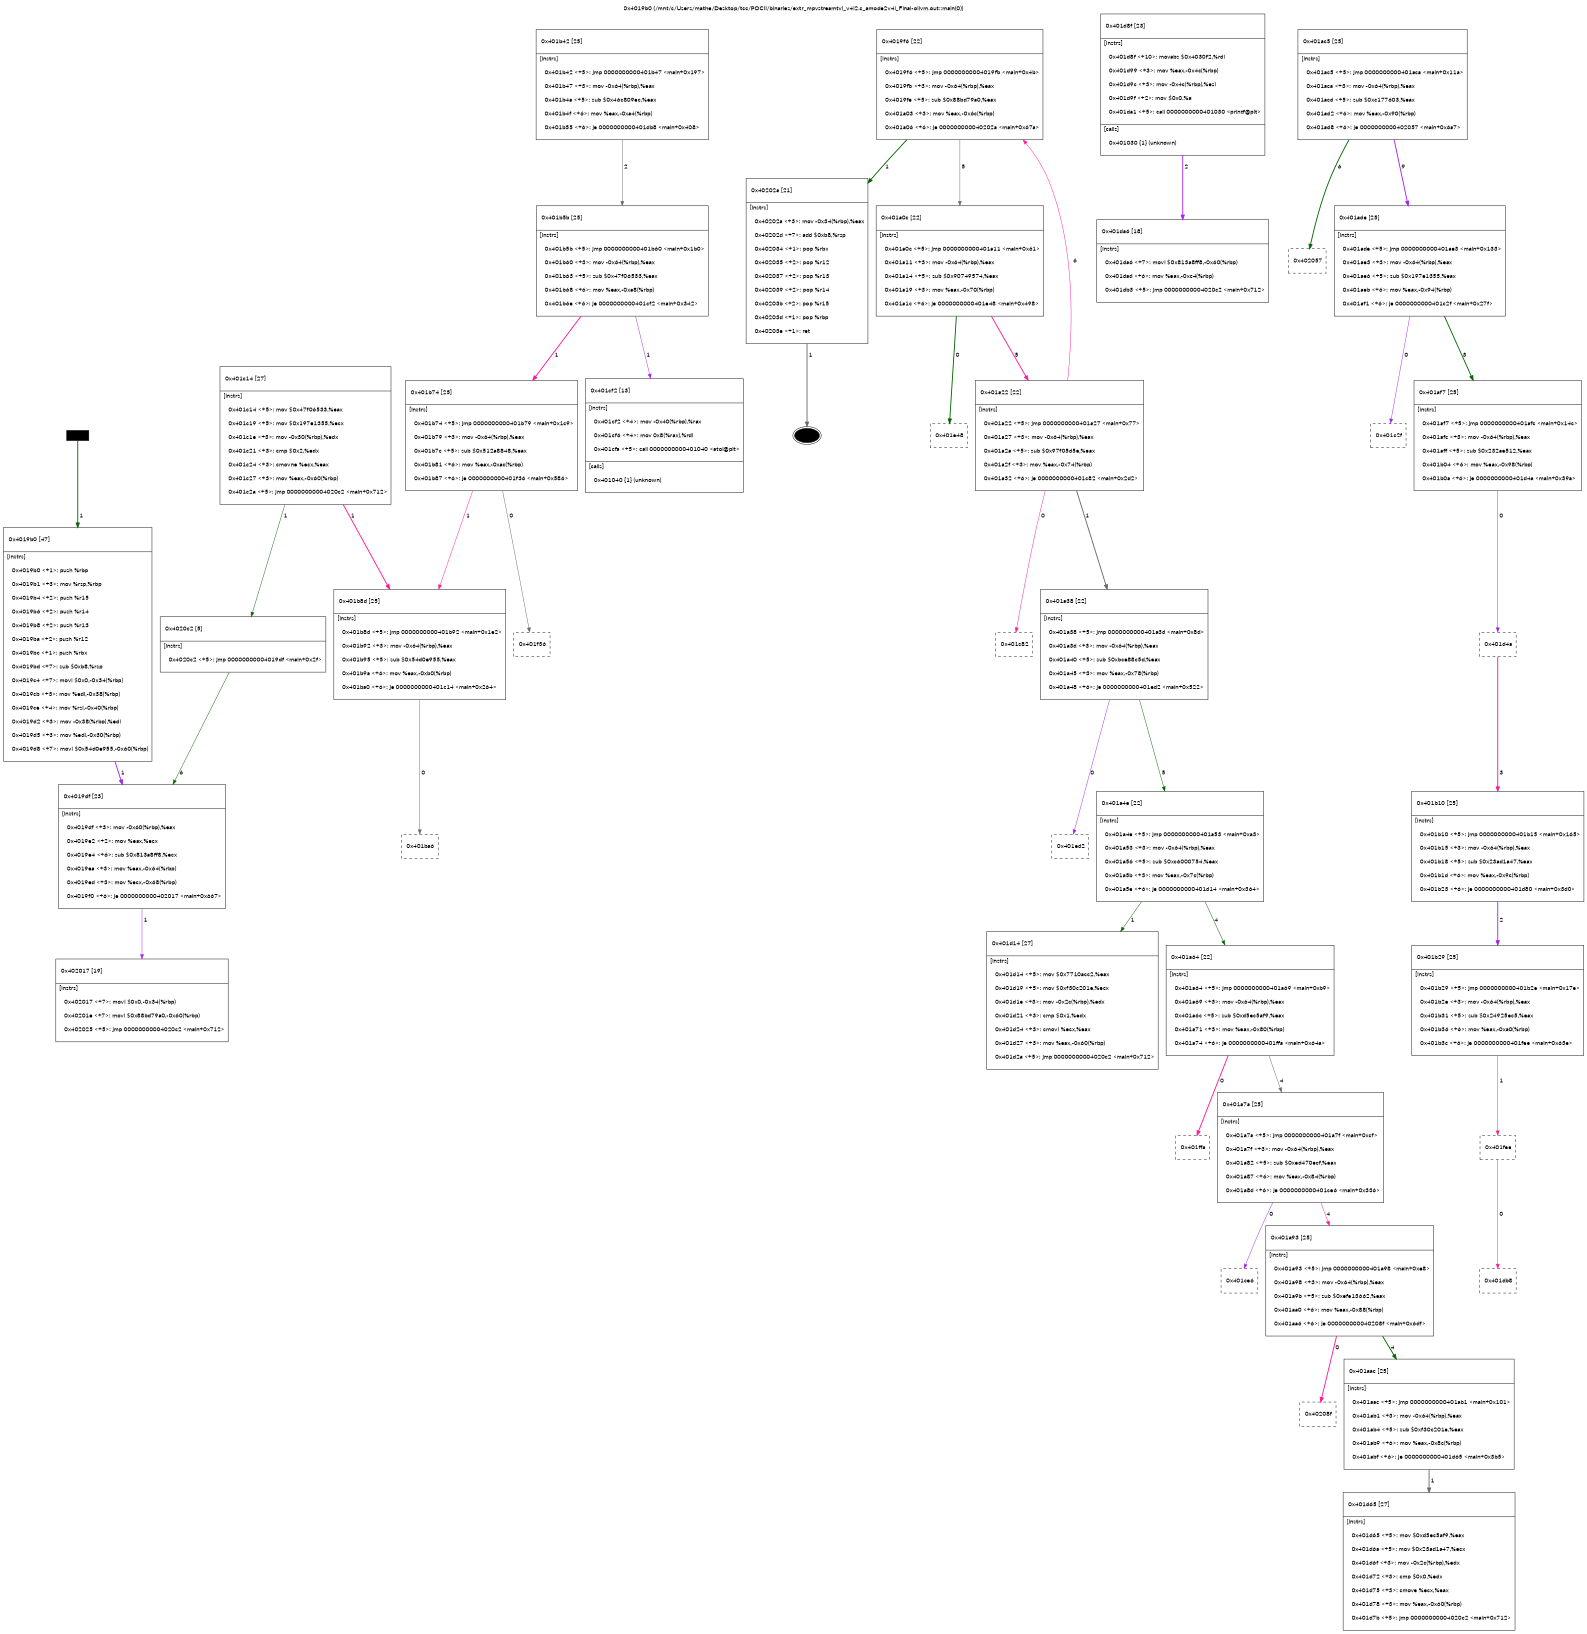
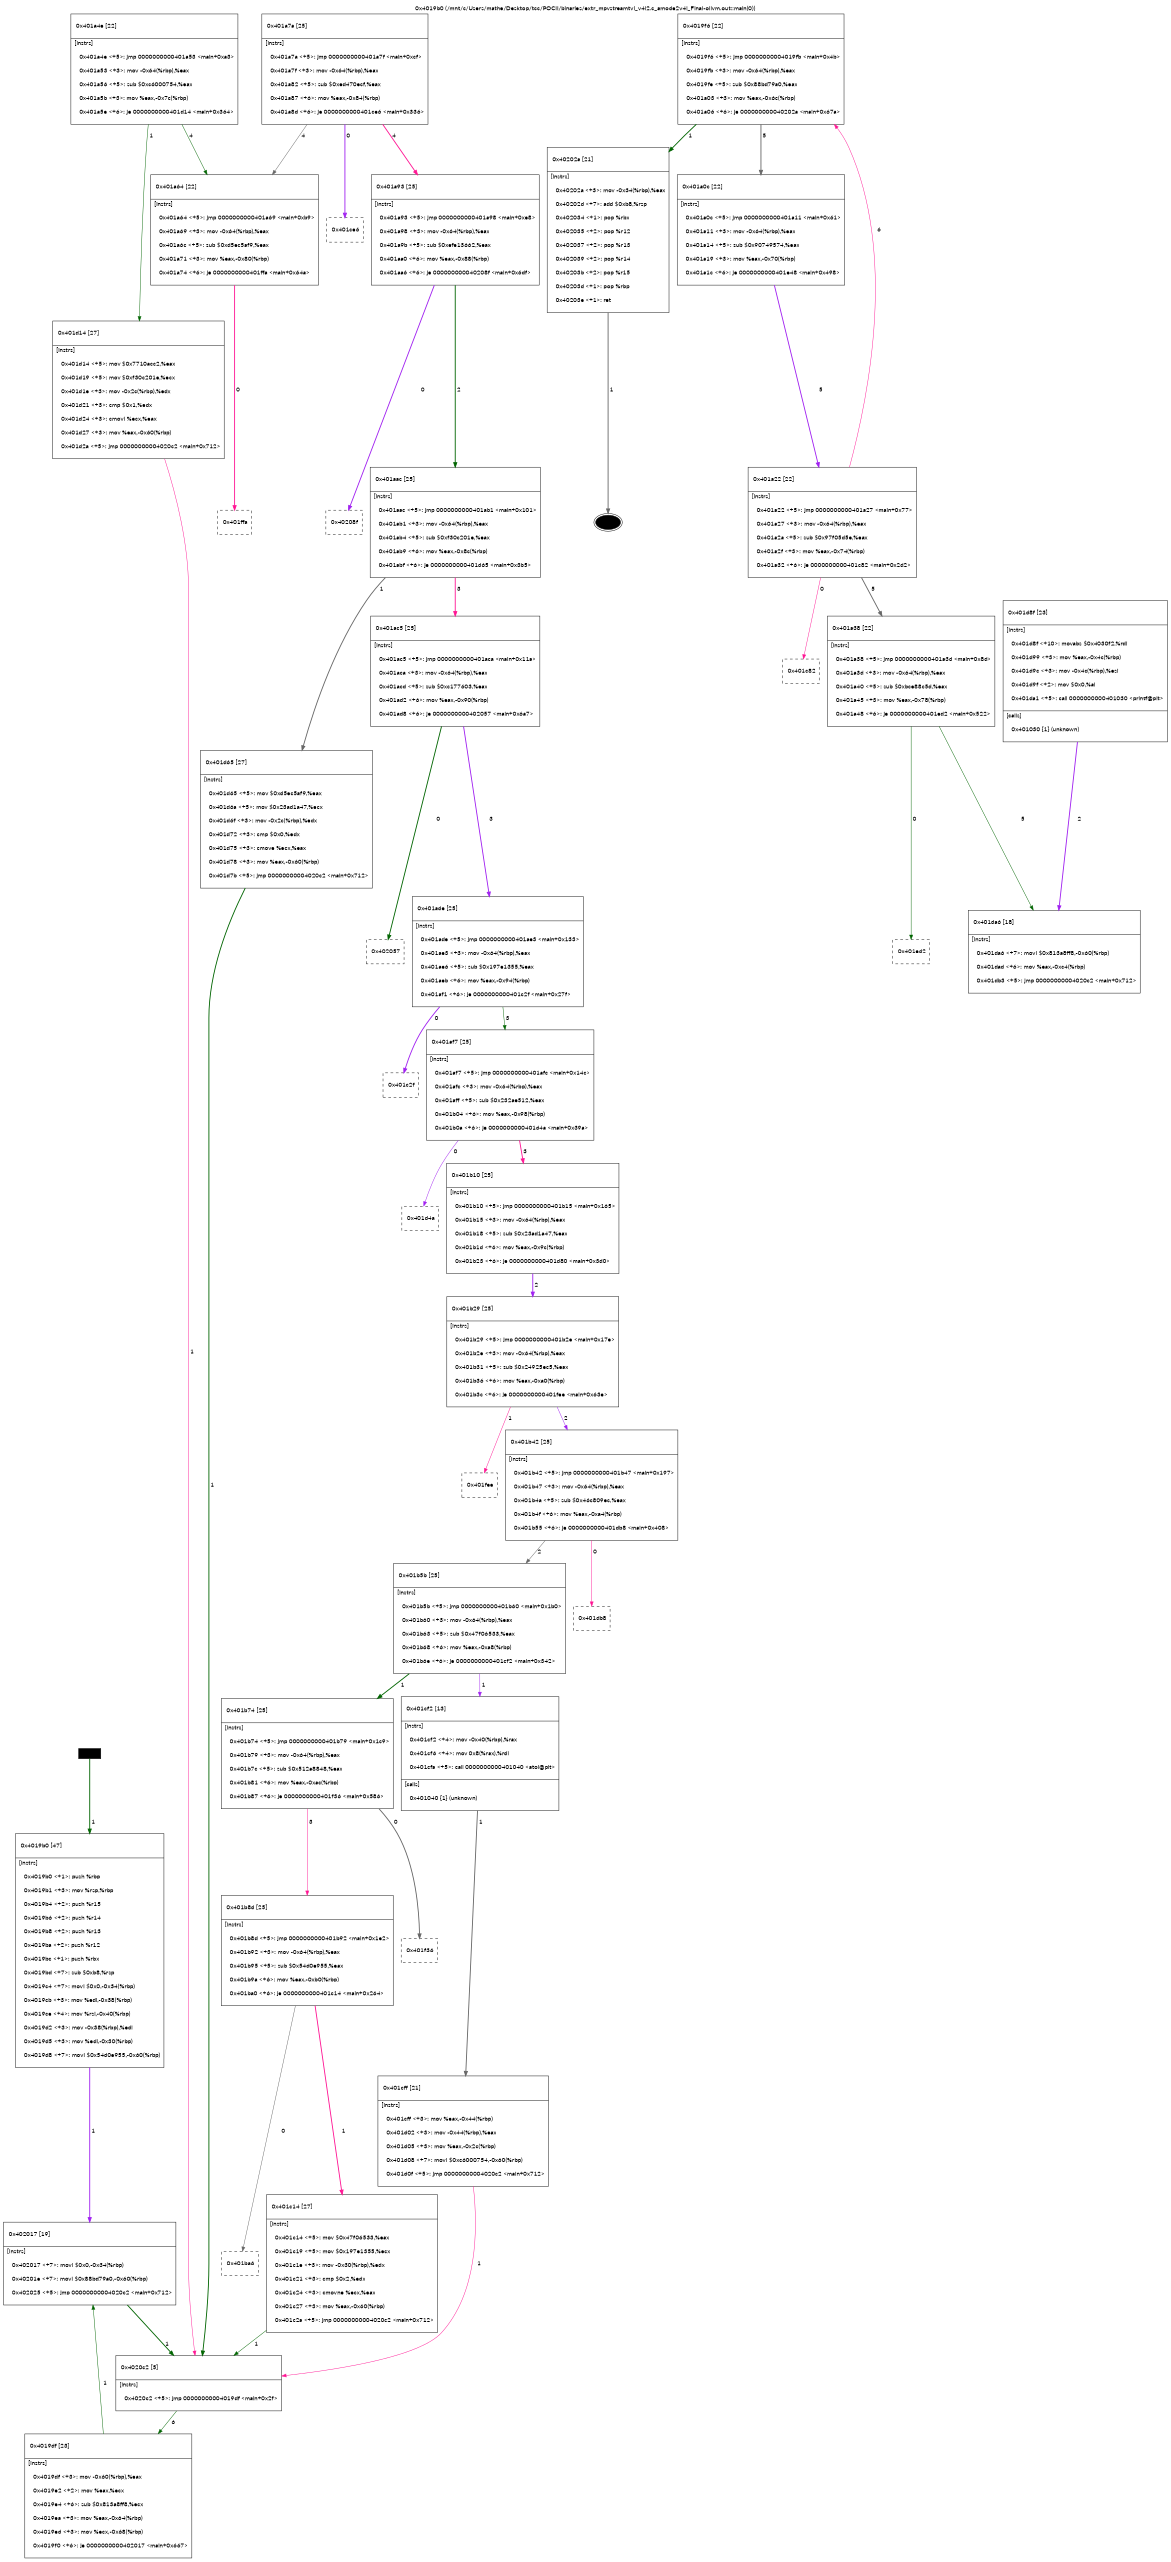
(1339, 167) -> (438, 819)
(1403, 167) -> (490, 819)
(960, 171) -> (761, 147)
(558, 346) -> (395, 1685)
(1009, 346) -> (796, 374)
(1458, 346) -> (504, 1016)
(1401, 368) -> (419, 1036)
(949, 436) -> none
(467, 516) -> (310, 1822)
(1087, 516) -> (872, 589)
(365, 545) -> (328, 2098)
(516, 559) -> (411, 1867)
none -> (455, 595)
(1498, 722) -> (521, 1150)
(1152, 743) -> (985, 816)
(1092, 765) -> (911, 831)
(118, 771) -> (90, 2143)
(142, 931) -> (98, 2372)
(1275, 1072) -> (291, 148)
(1324, 1212) -> (399, 148)
(1498, 1212) -> (592, 1571)
(1259, 1233) -> (345, 169)
(1392, 1348) -> (458, 390)
(1329, 1367) -> (392, 396)
none -> (189, 1404)
none -> (561, 1416)
none -> (209, 1617)
none -> (463, 2131)
none -> (149, 2328)
